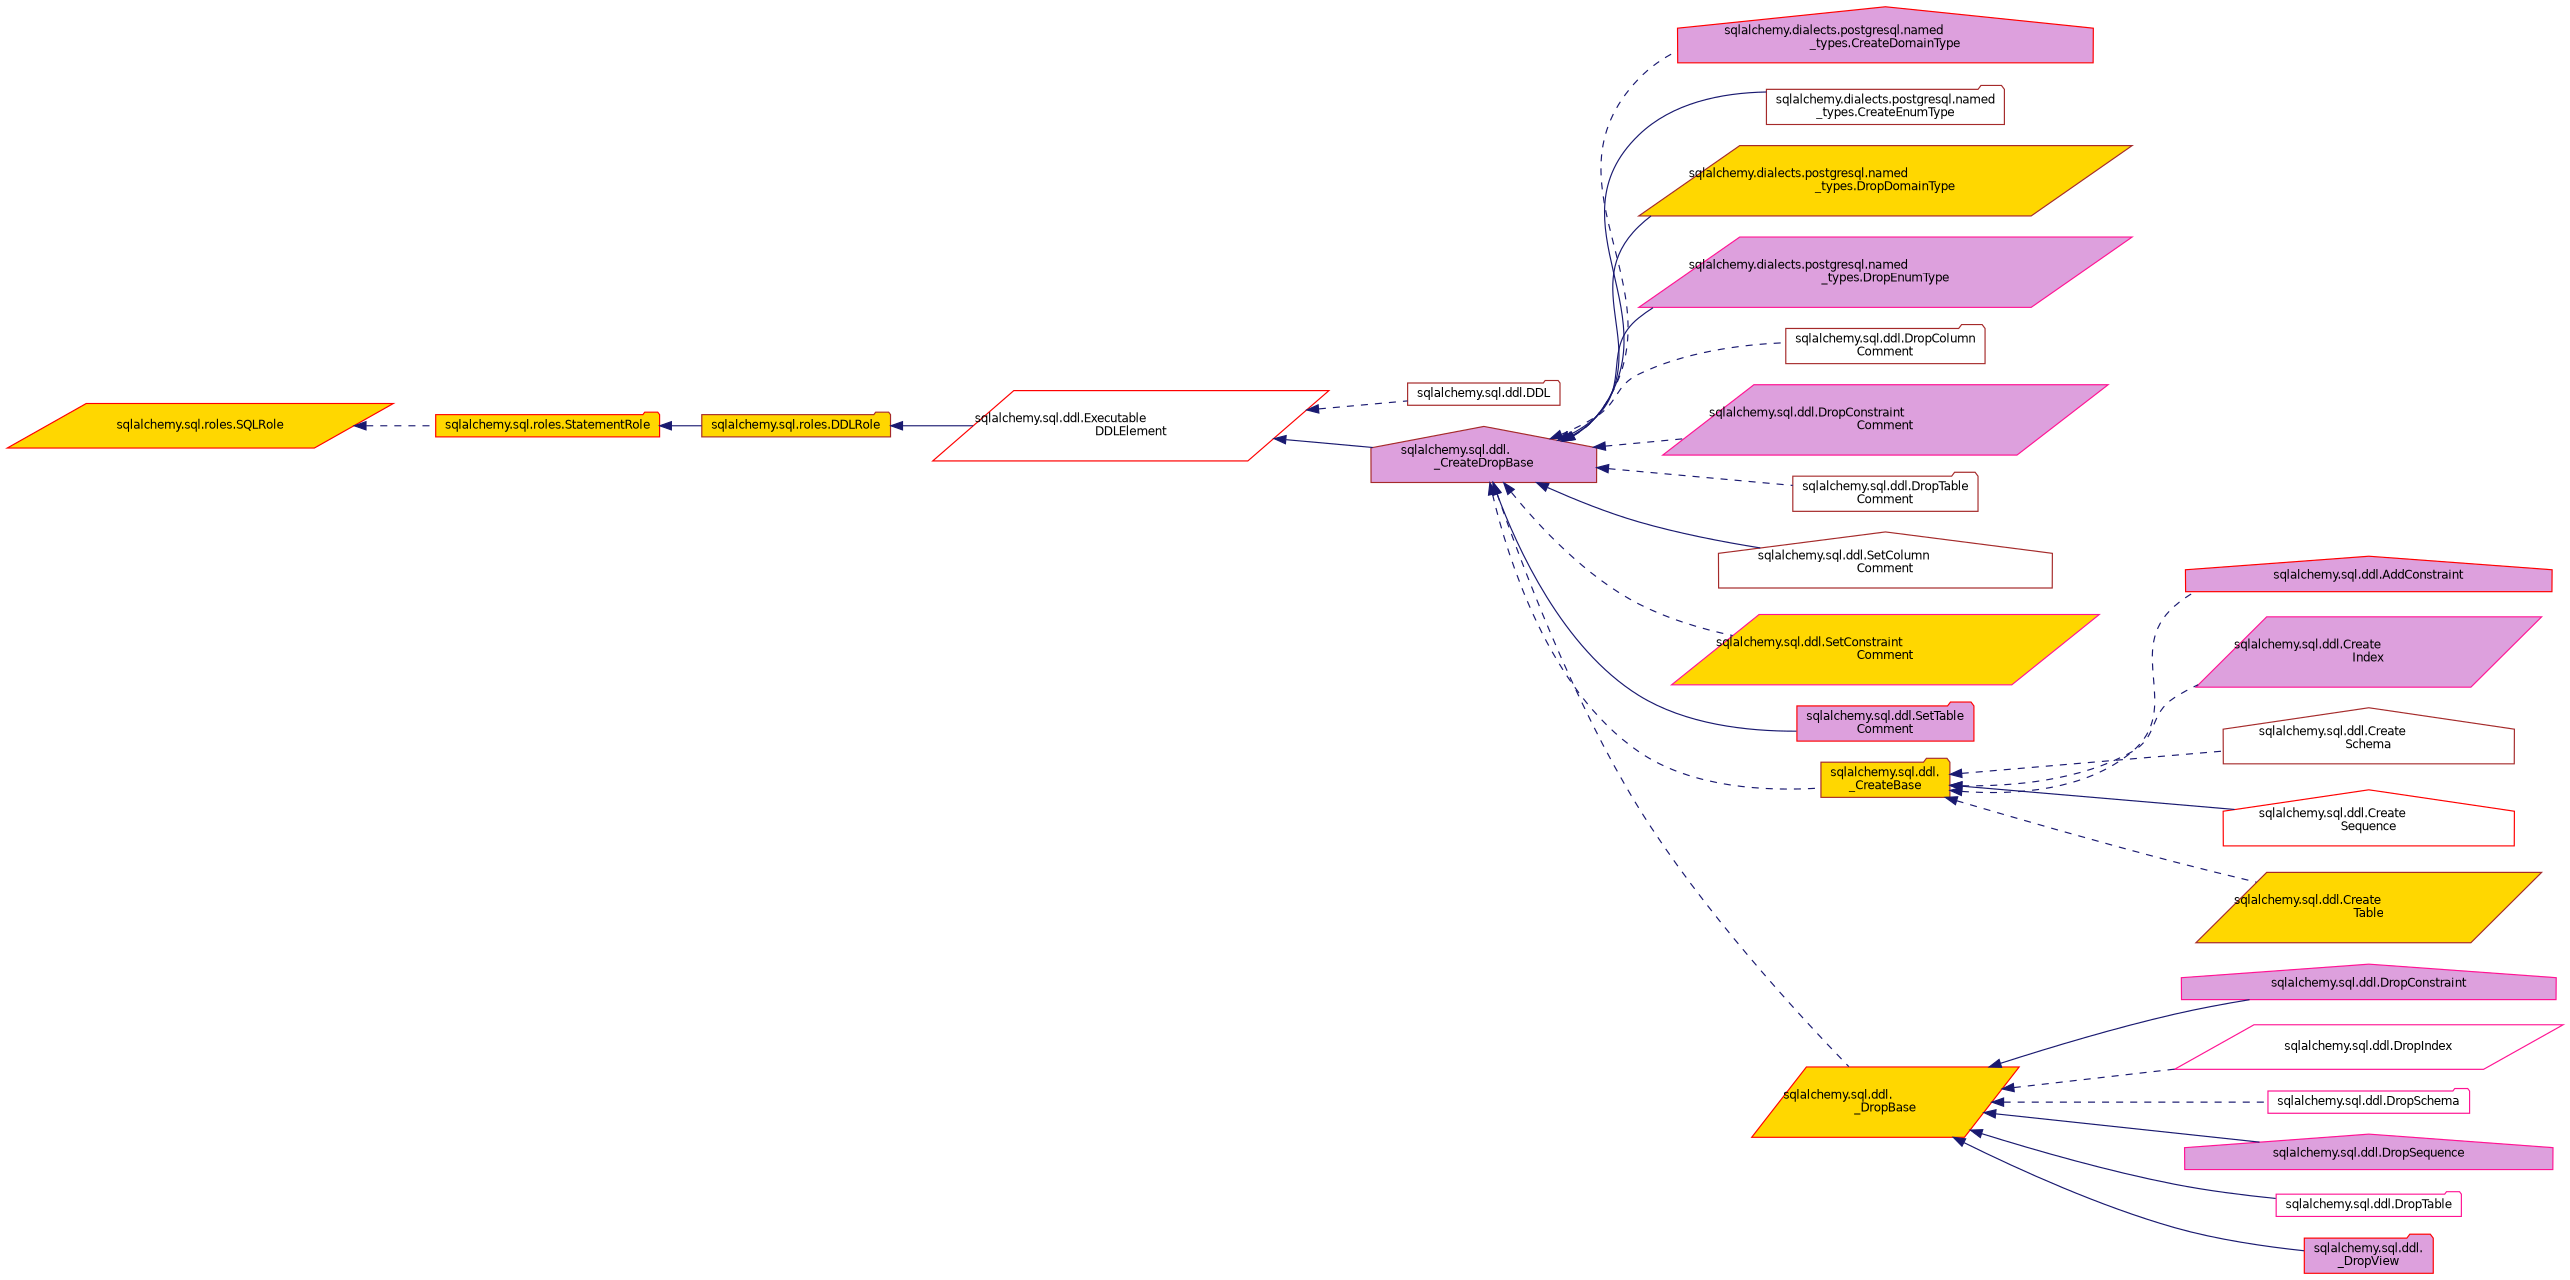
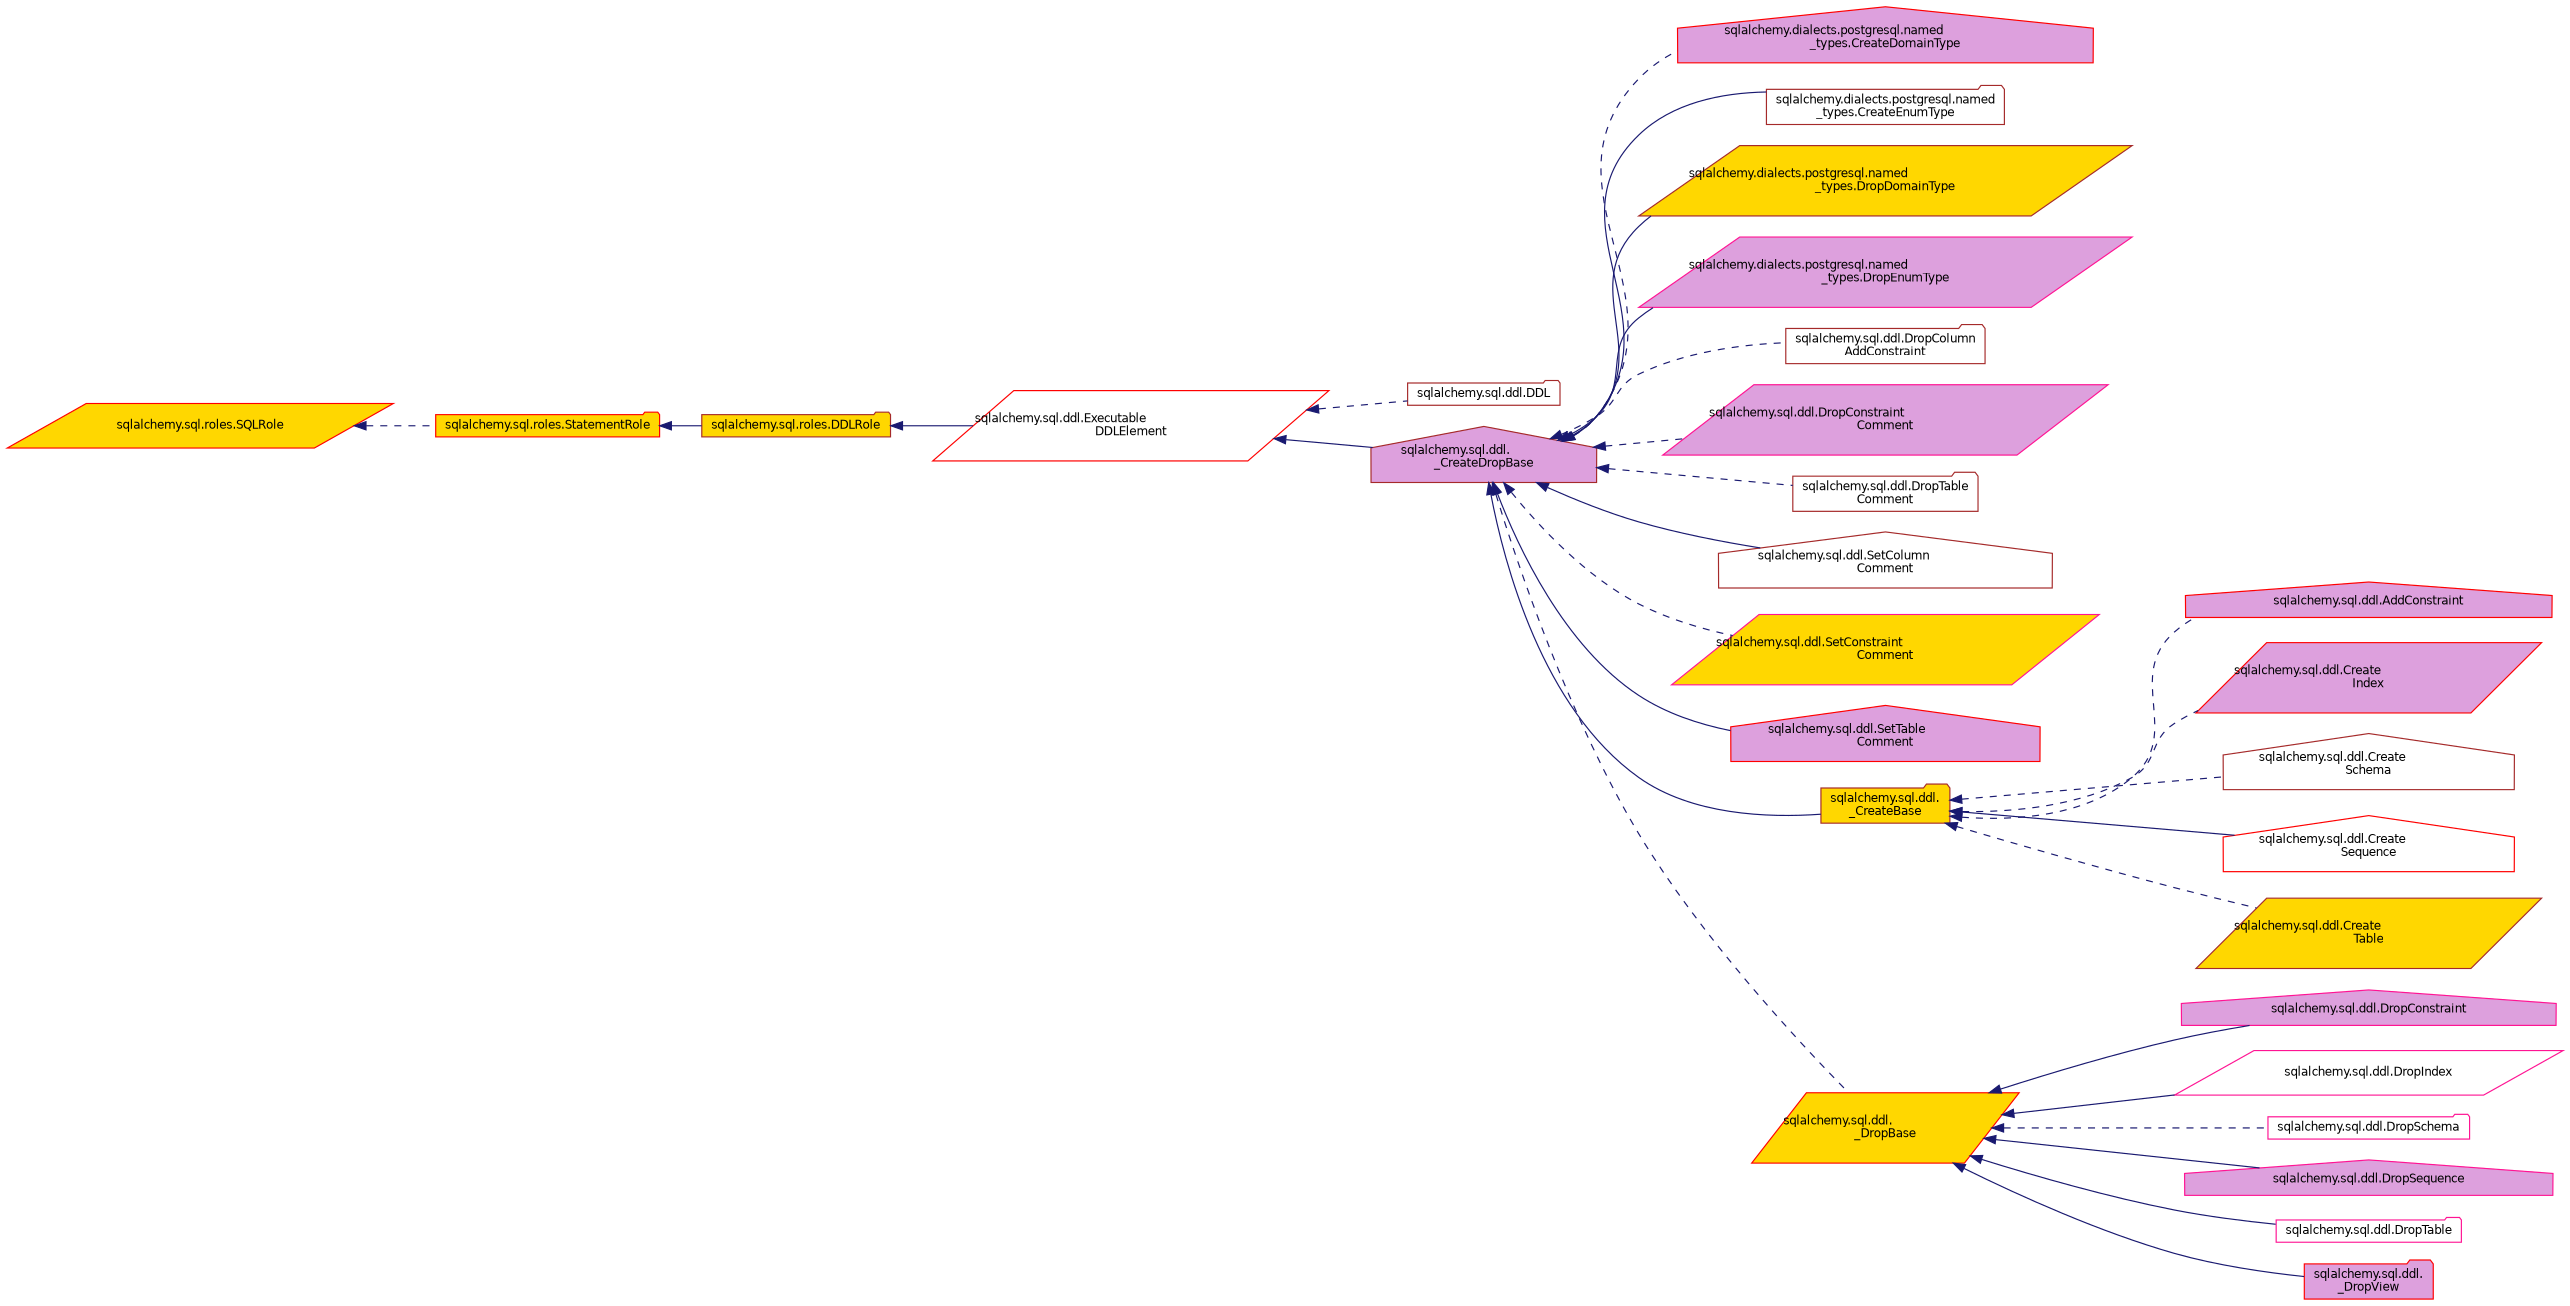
(1885, 346) -> (1885, 346)
(2369, 652) -> (2369, 678)
(1597, 714) -> (1598, 740)
(1885, 723) -> (1885, 736)
(2094, 1078) -> (2094, 1104)
